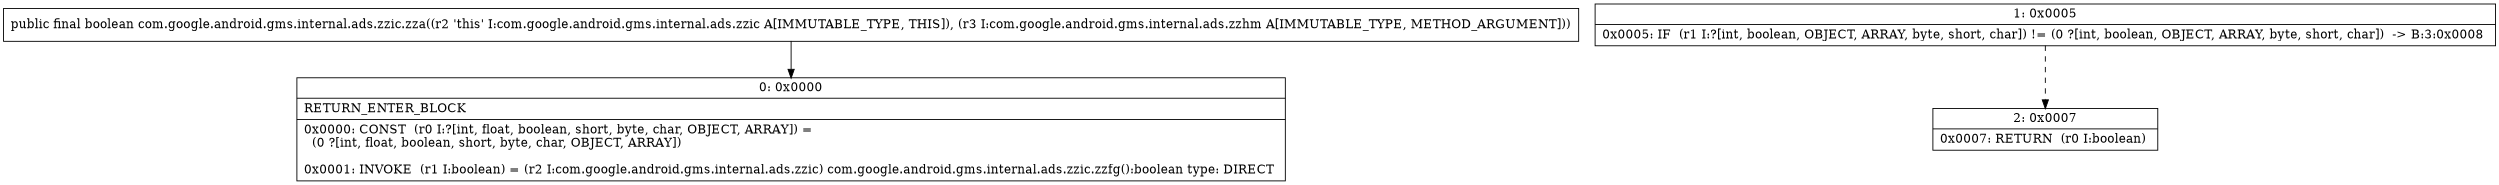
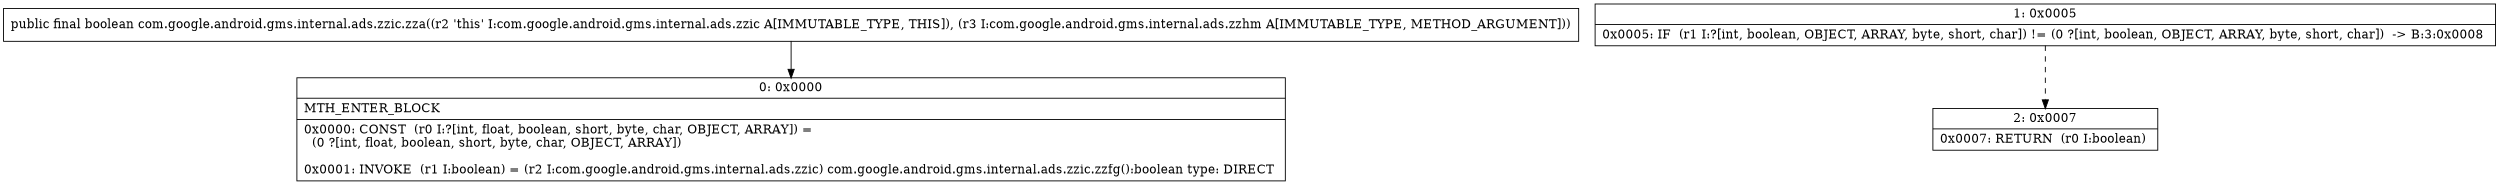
(385, 108) -> (372, 108)
